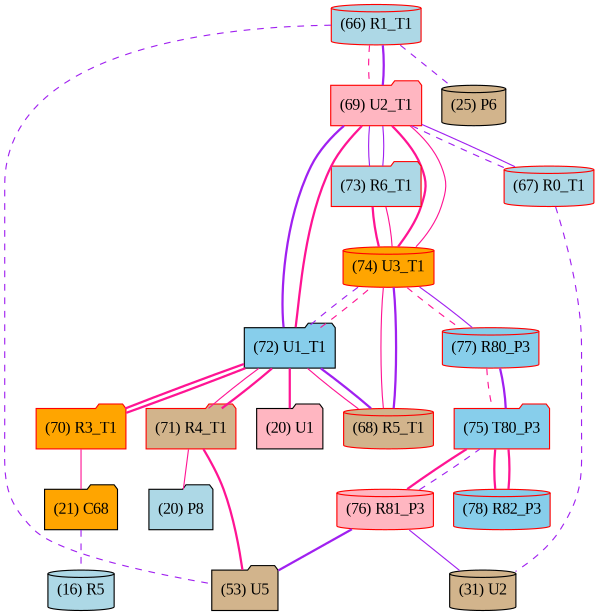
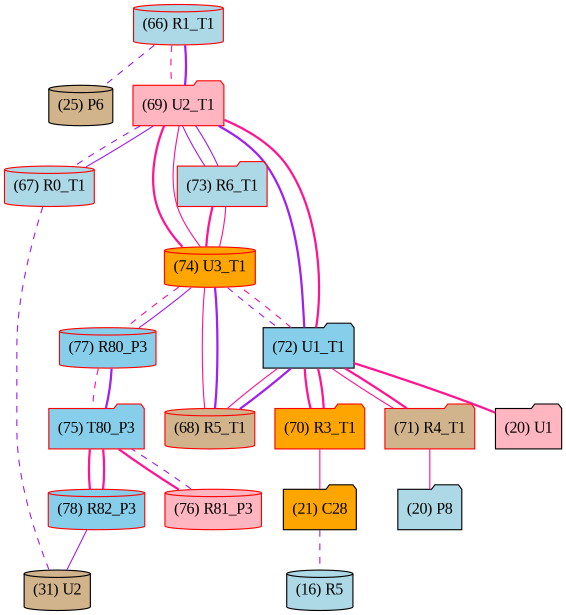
(81, 509) -> (320, 509)
(434, 550) -> (77, 550)
(245, 590) -> none
